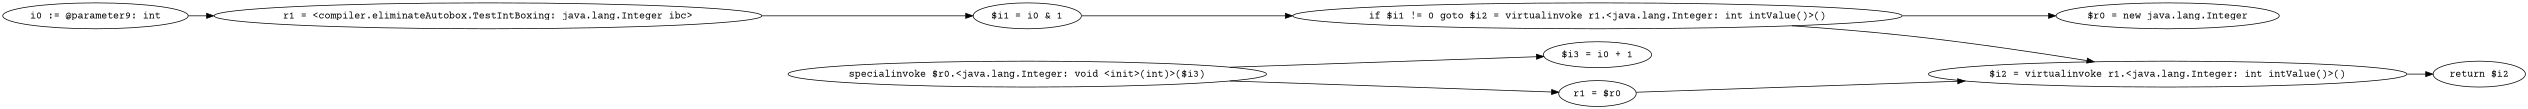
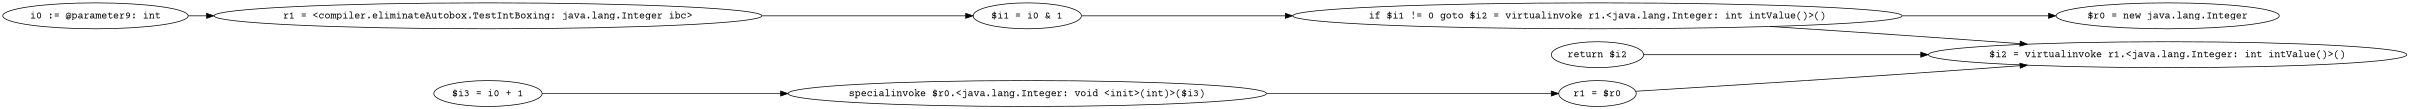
(1383, 62) -> (661, 94)
(2416, 74) -> (1782, 55)
